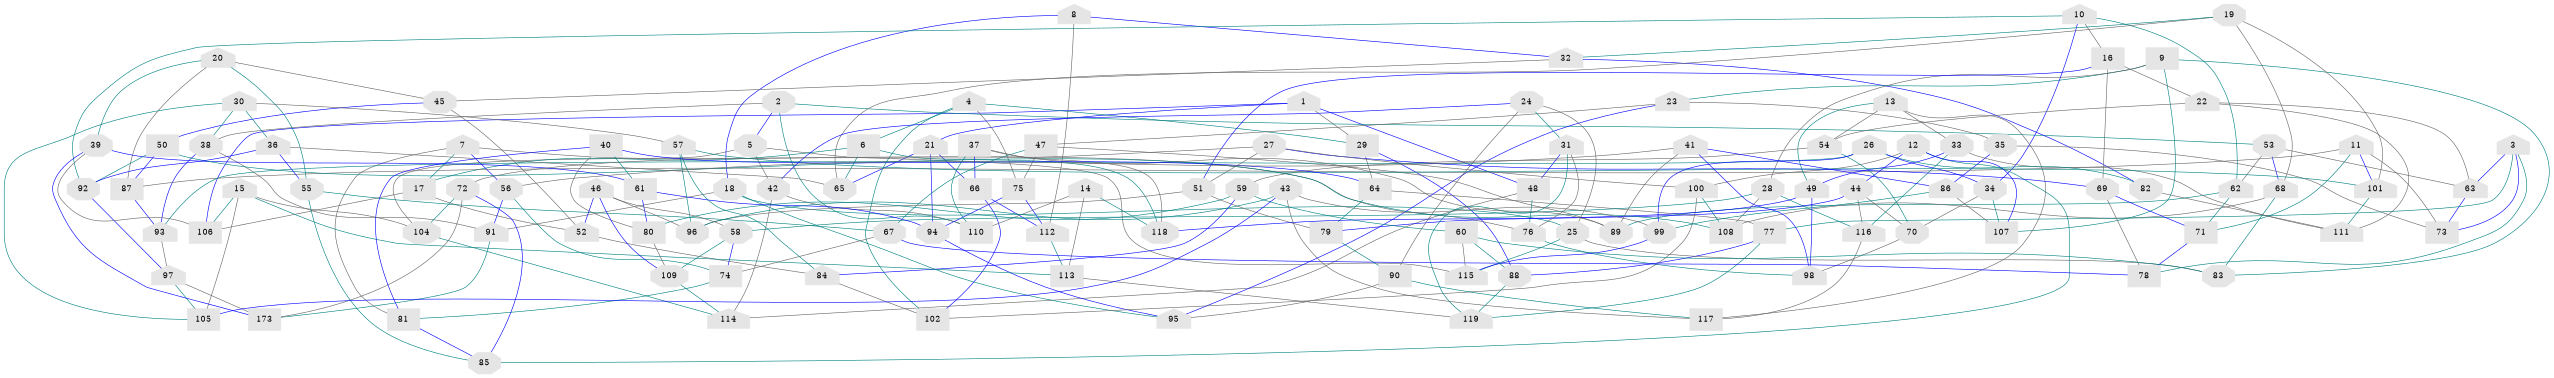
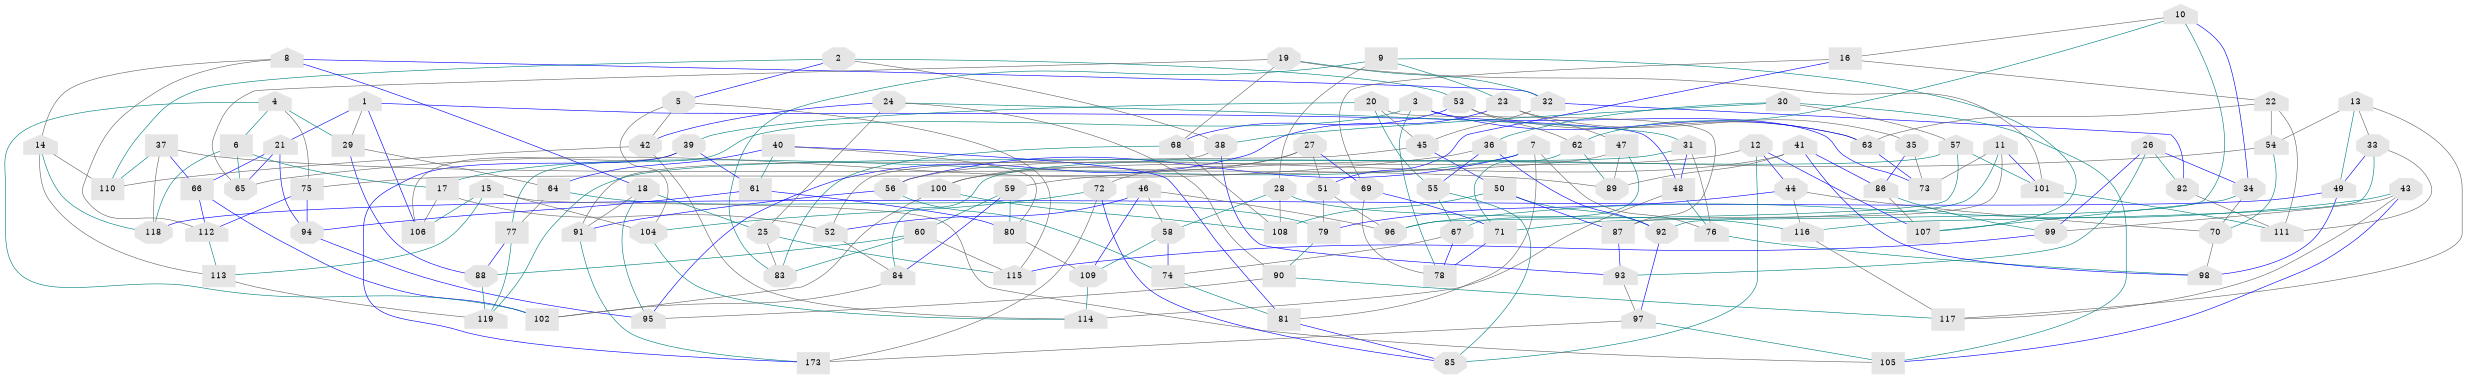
none -> (141, 70)
